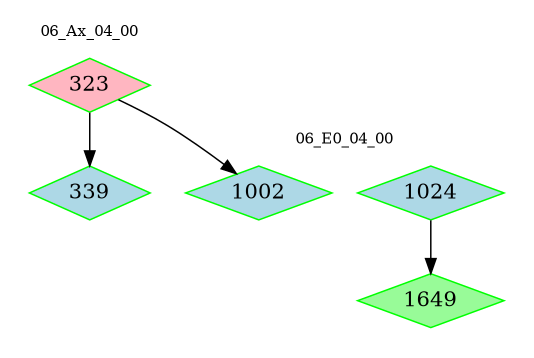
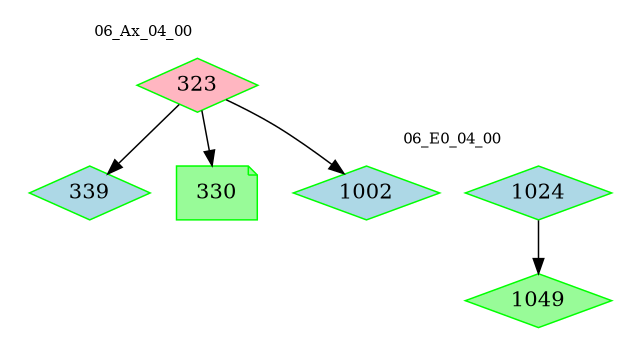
none -> (217, 193)
(431, 301) -> (538, 301)
